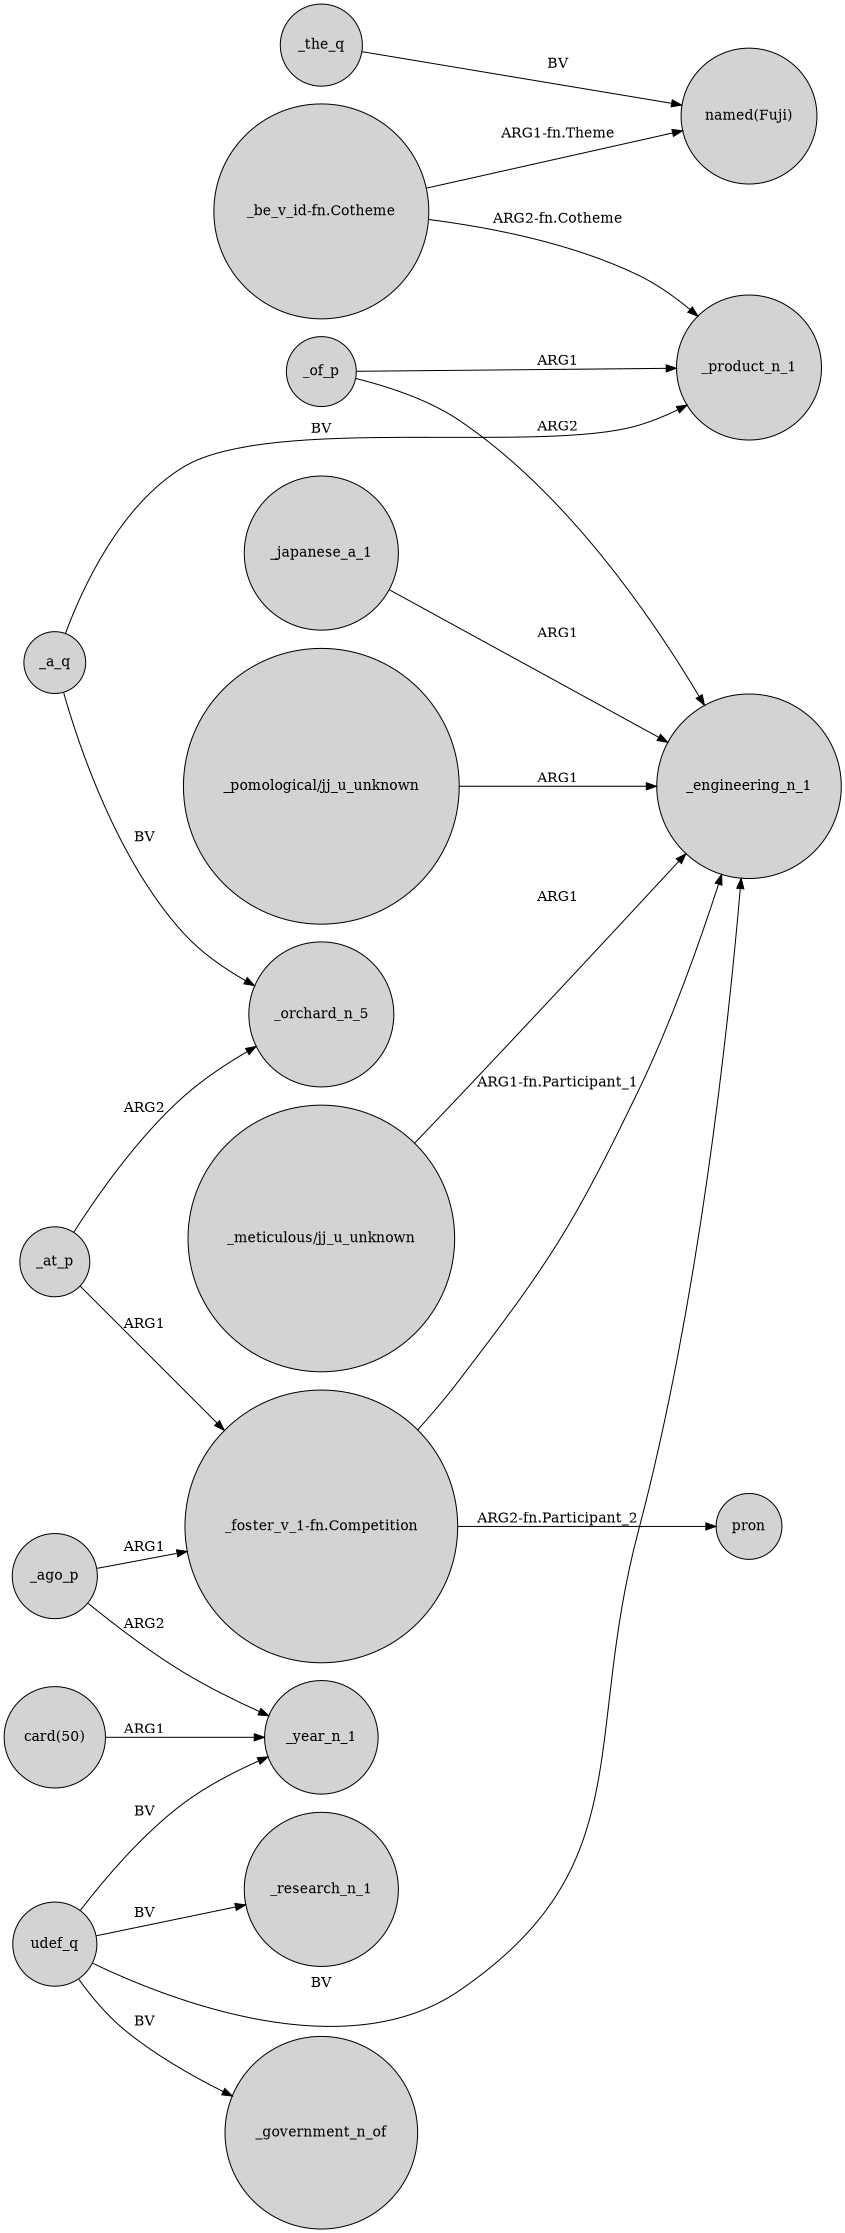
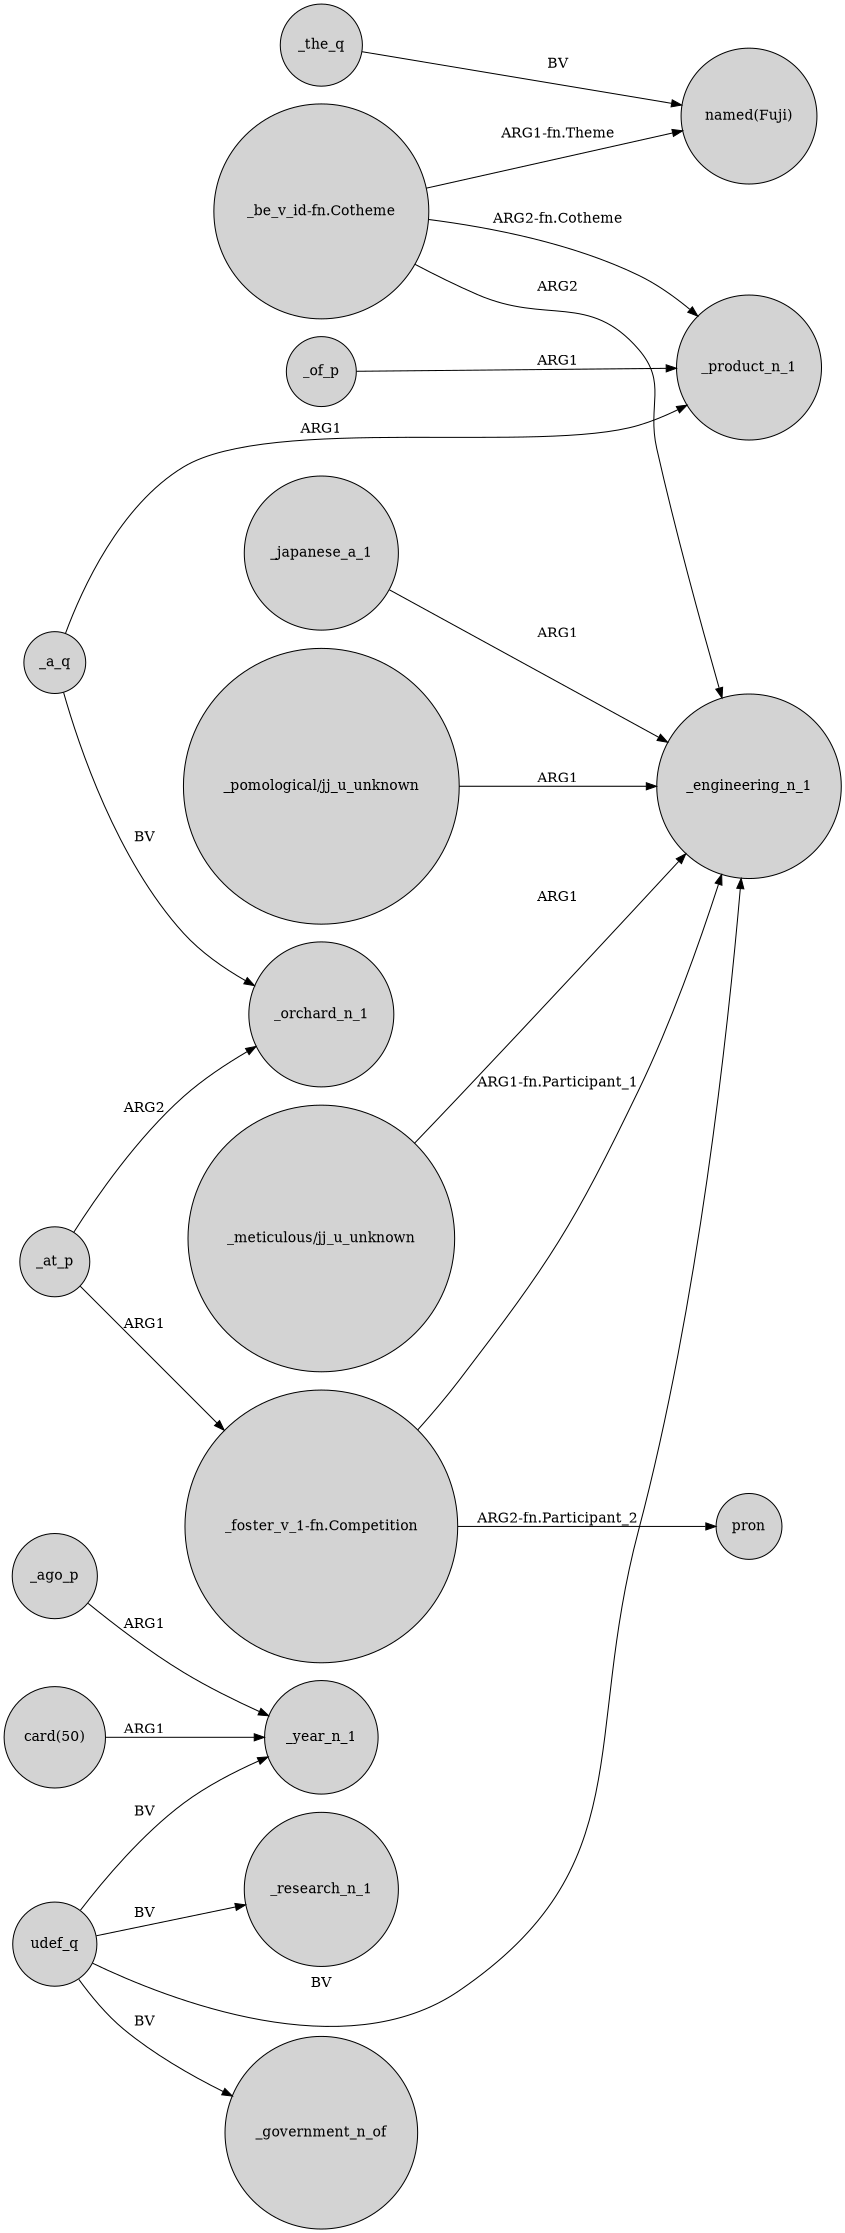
(321, 429) -> (321, 429)
(556, 504) -> (655, 399)
(321, 1014) -> (321, 1014)
(137, 1561) -> none
(145, 1624) -> (145, 1624)
